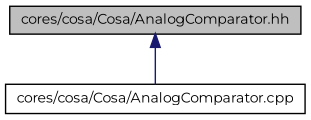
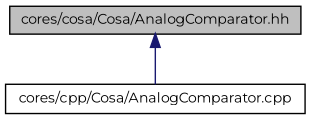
(155, 99) -> (155, 99)
